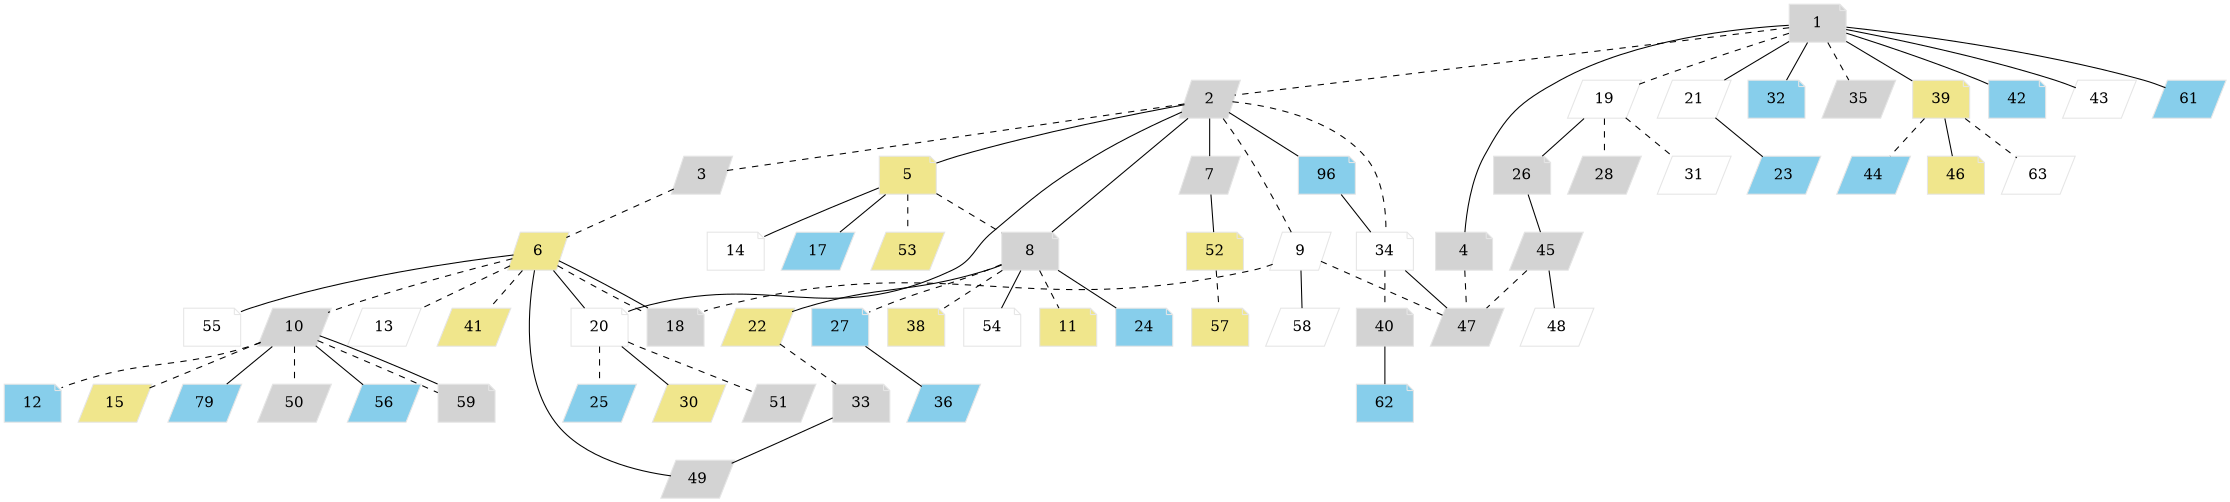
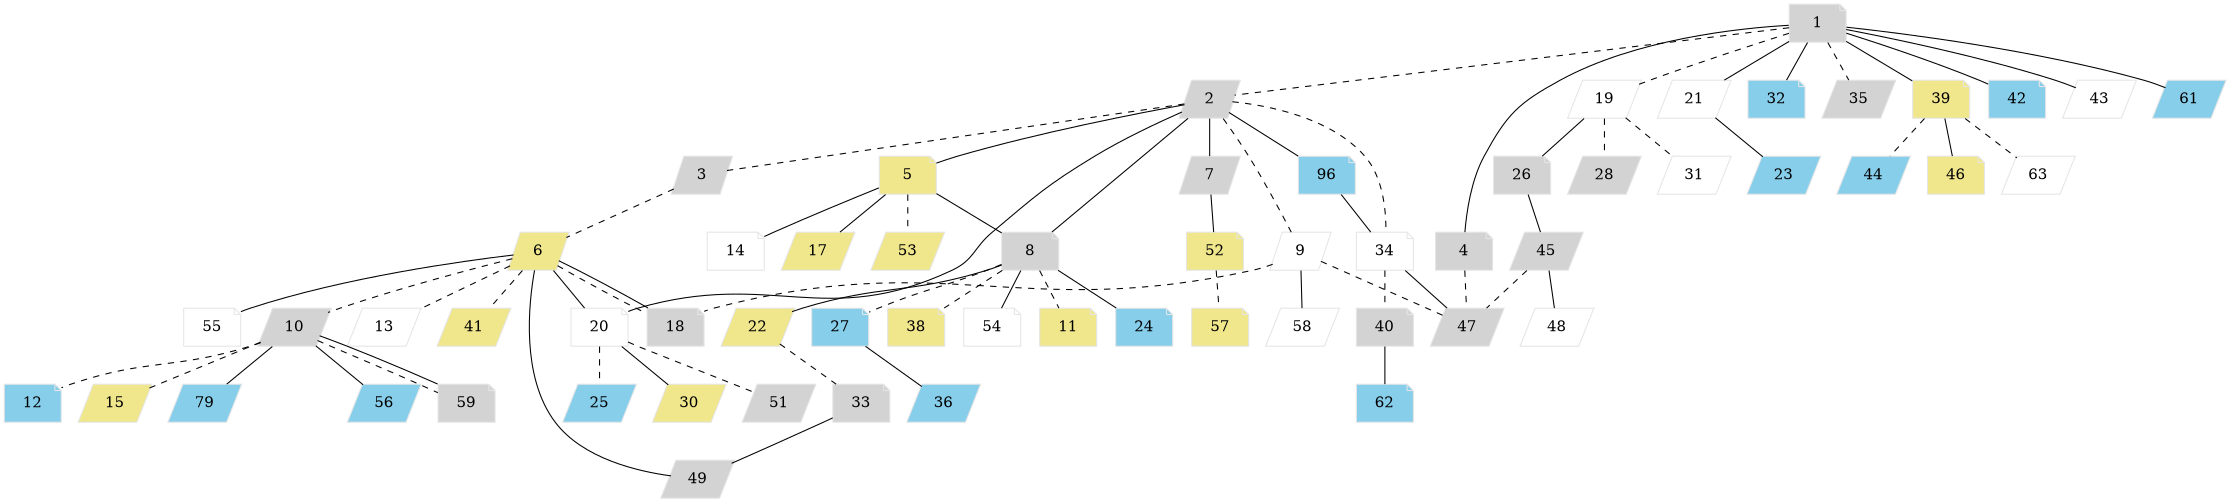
(969, 213) -> (969, 213)
(818, 251) -> (818, 251)
(294, 403) -> none
